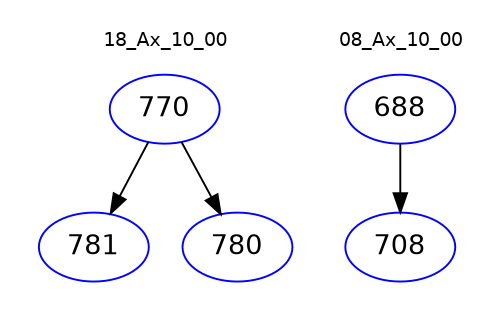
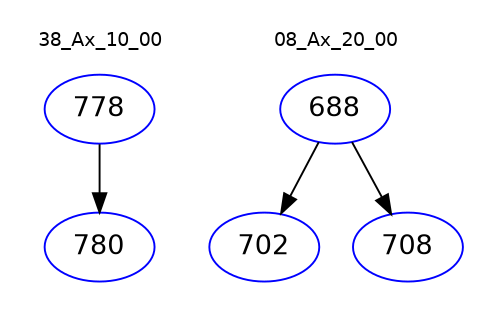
(166, 41) -> (101, 41)
(401, 41) -> (336, 41)
(165, 109) -> (100, 109)
(94, 247) -> none
none -> (264, 247)
